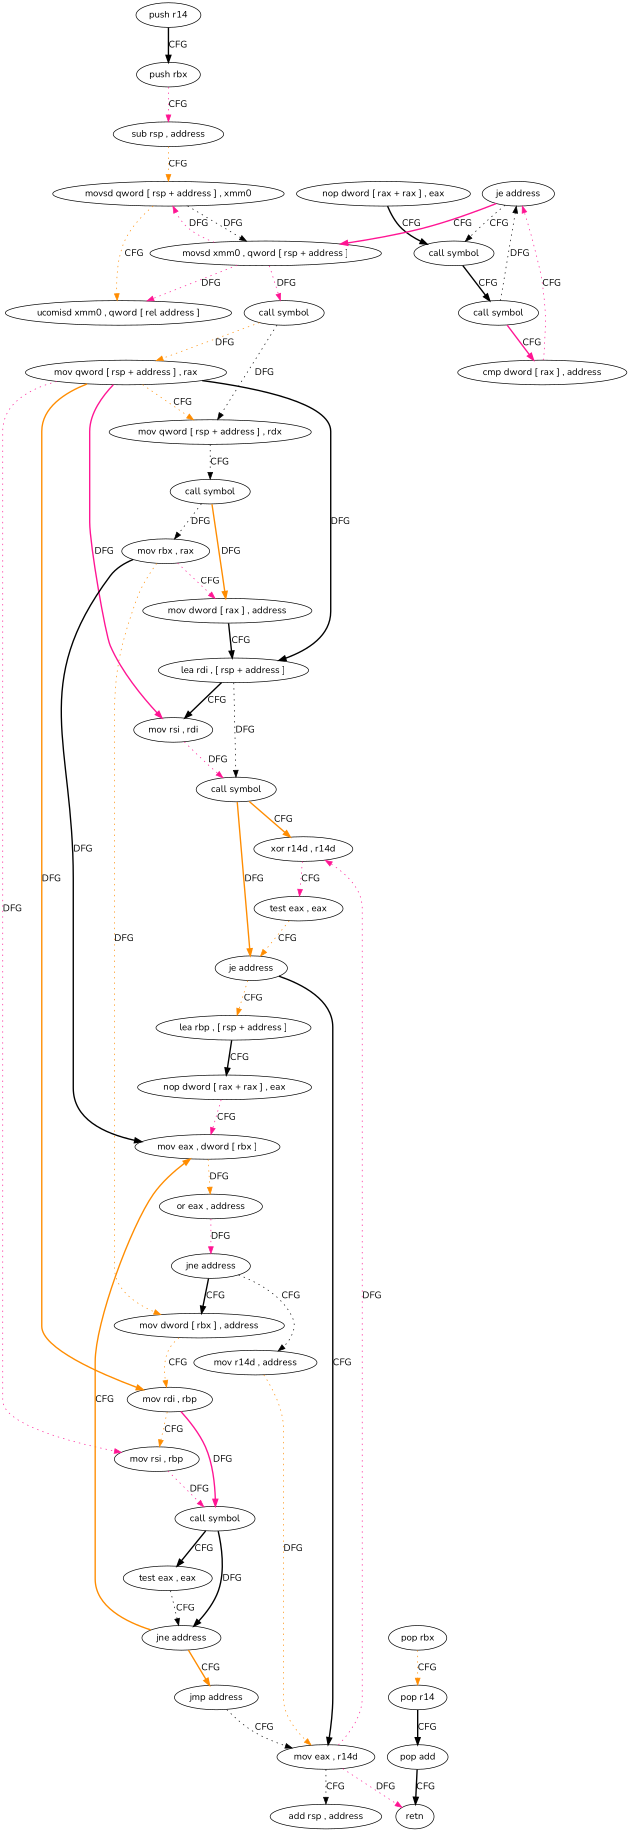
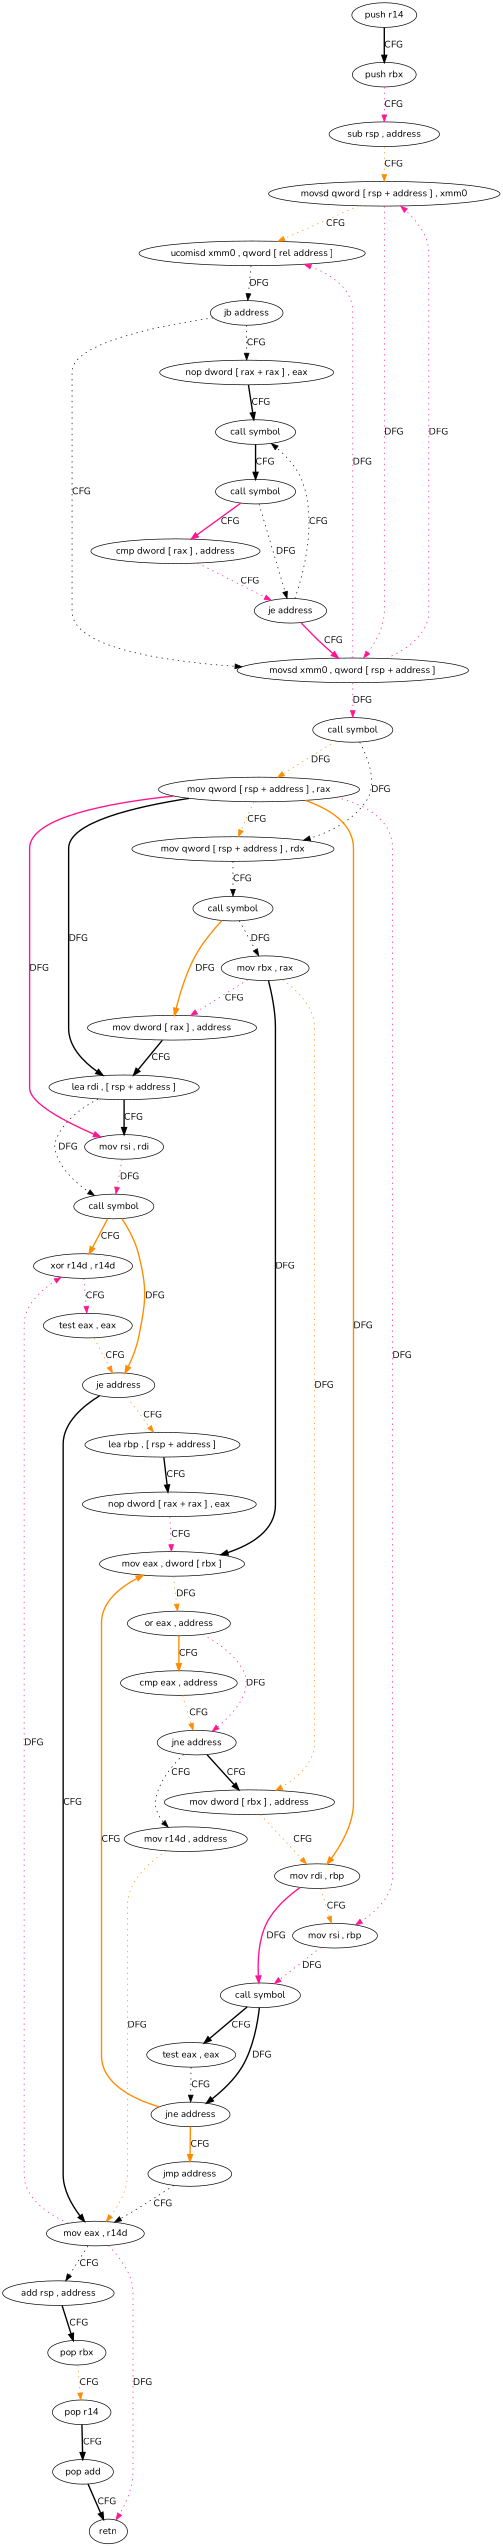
(214, 222) -> (384, 431)
none -> (247, 313)
none -> (179, 1683)
none -> (67, 2320)
